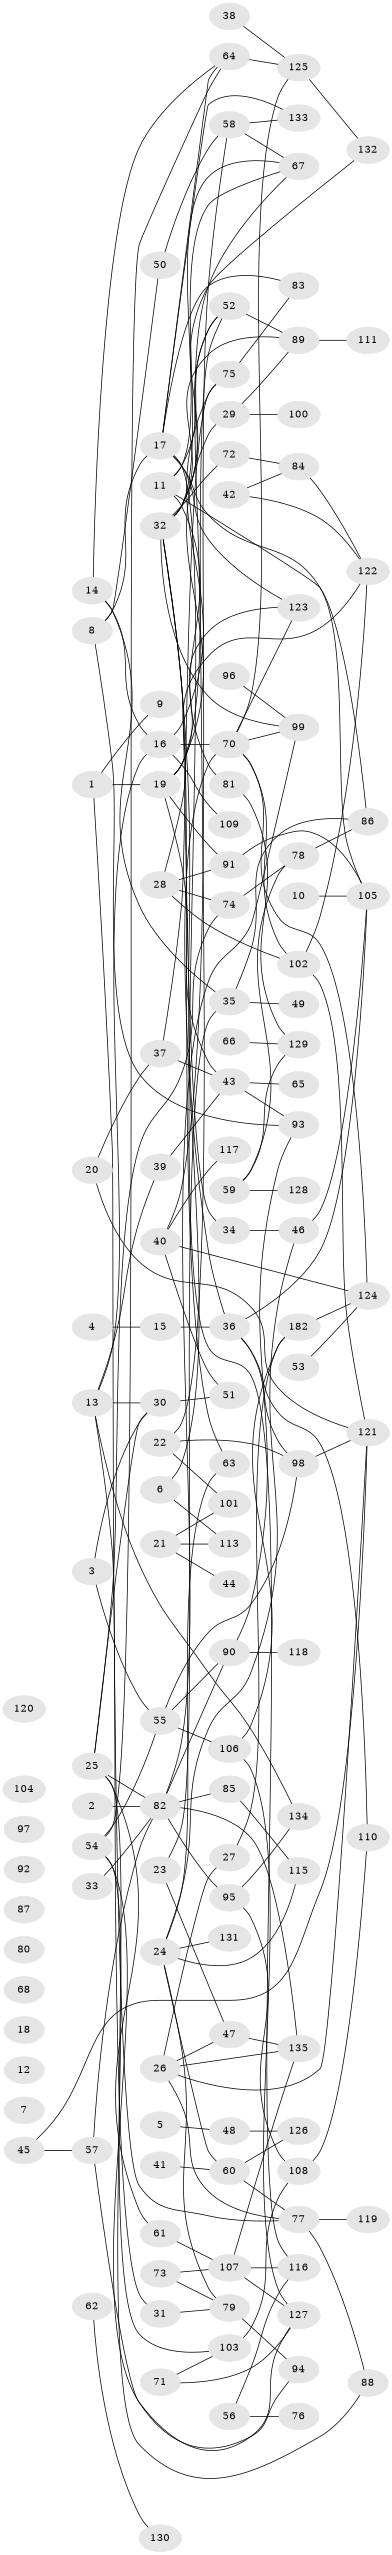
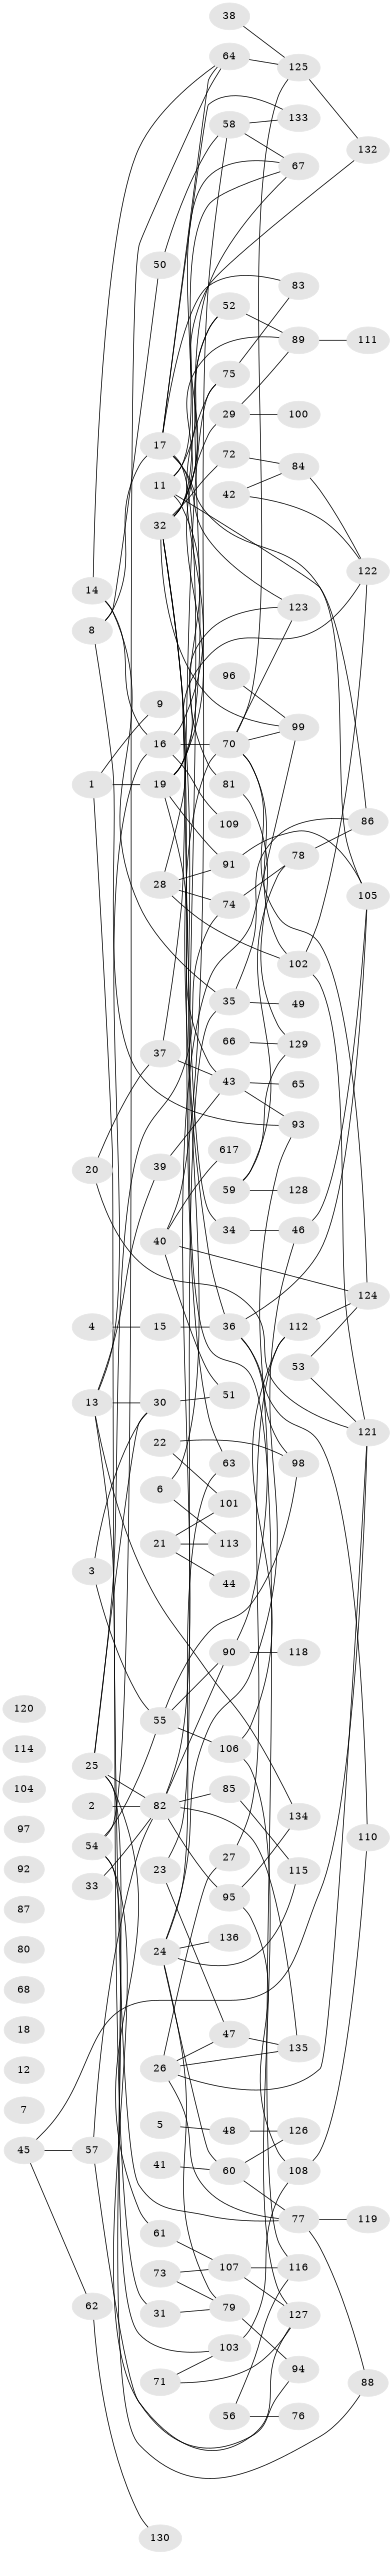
(299, 896) -> none
(204, 1101) -> none
(230, 1150) -> (230, 1150)
(299, 1327) -> (299, 1327)
(333, 1448) -> (333, 1400)
none -> (24, 1749)
(230, 1938) -> (230, 1938)
(259, 2172) -> none
none -> (58, 2228)
